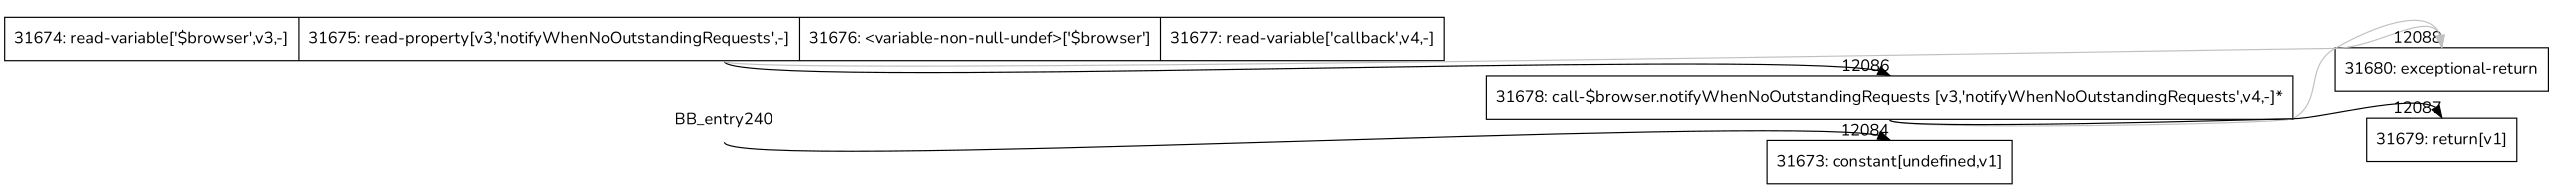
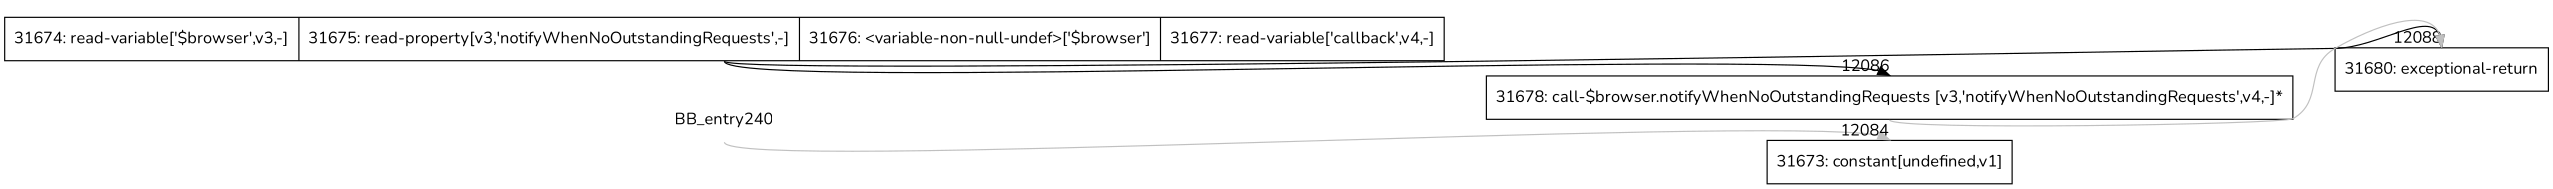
(1758, 57) -> (1758, 57)
(2442, 140) -> none
(1301, 141) -> (1301, 141)
